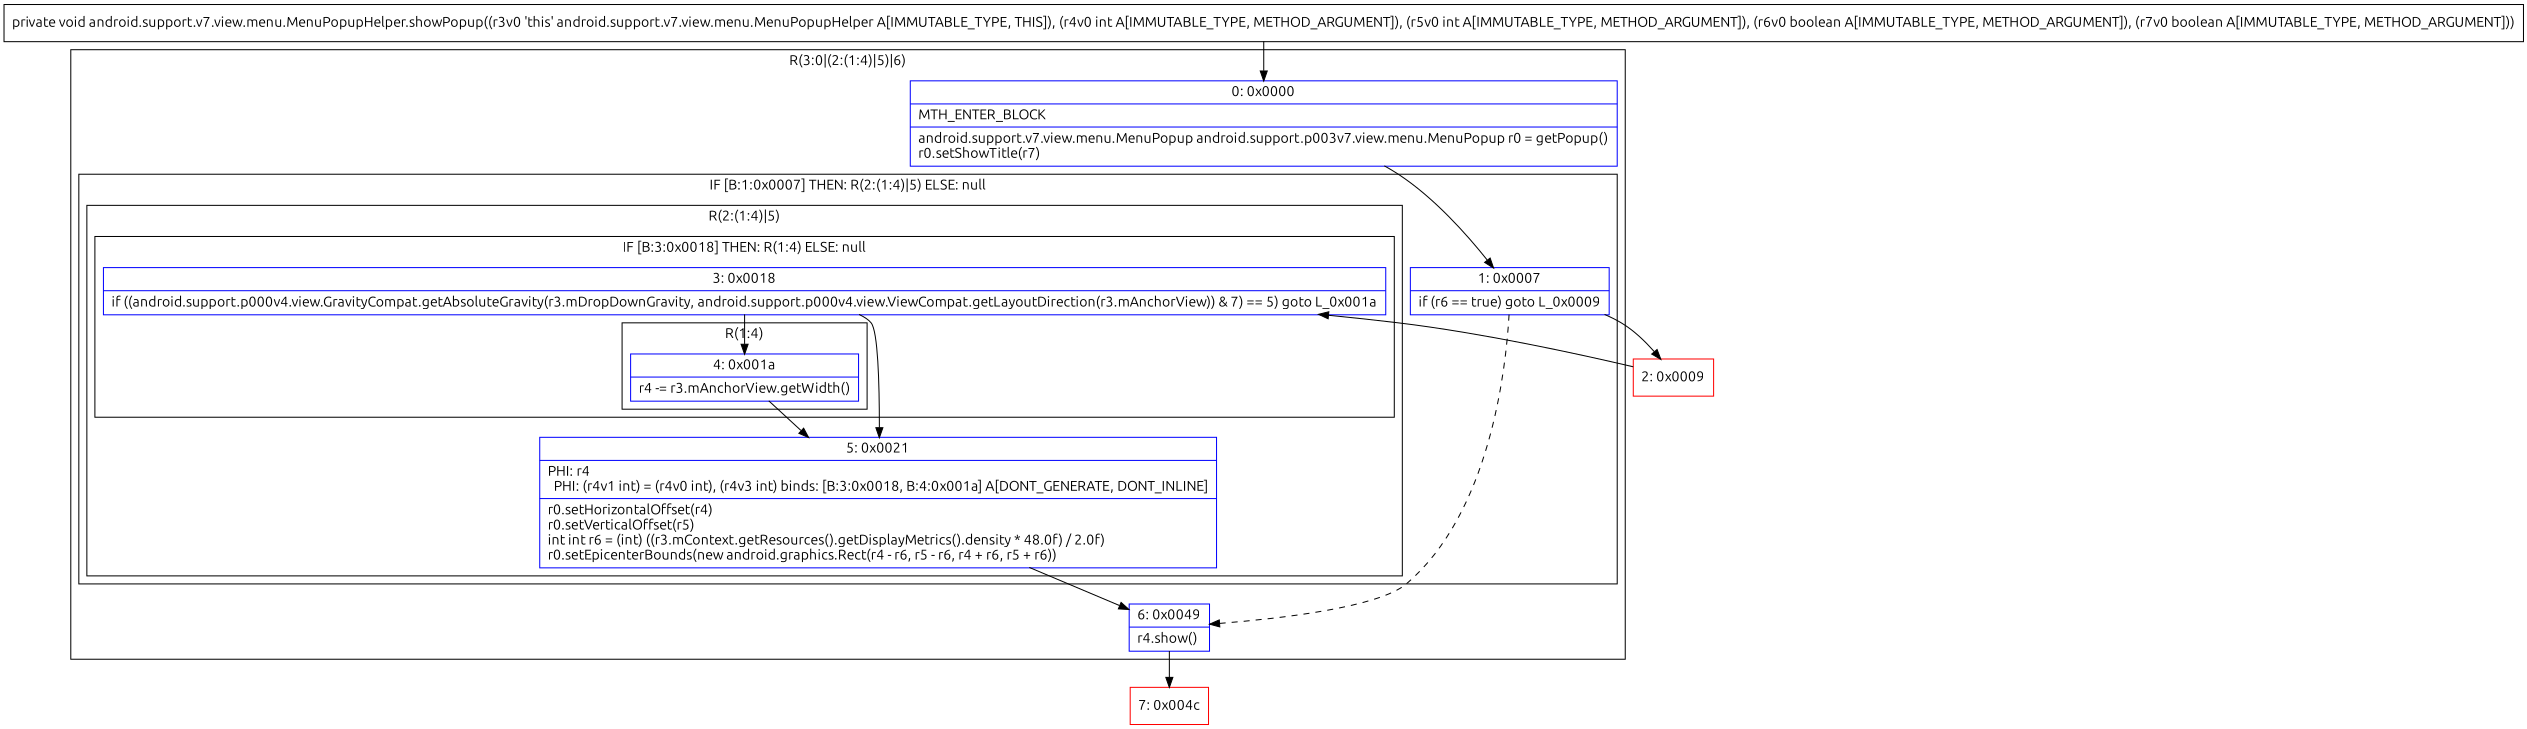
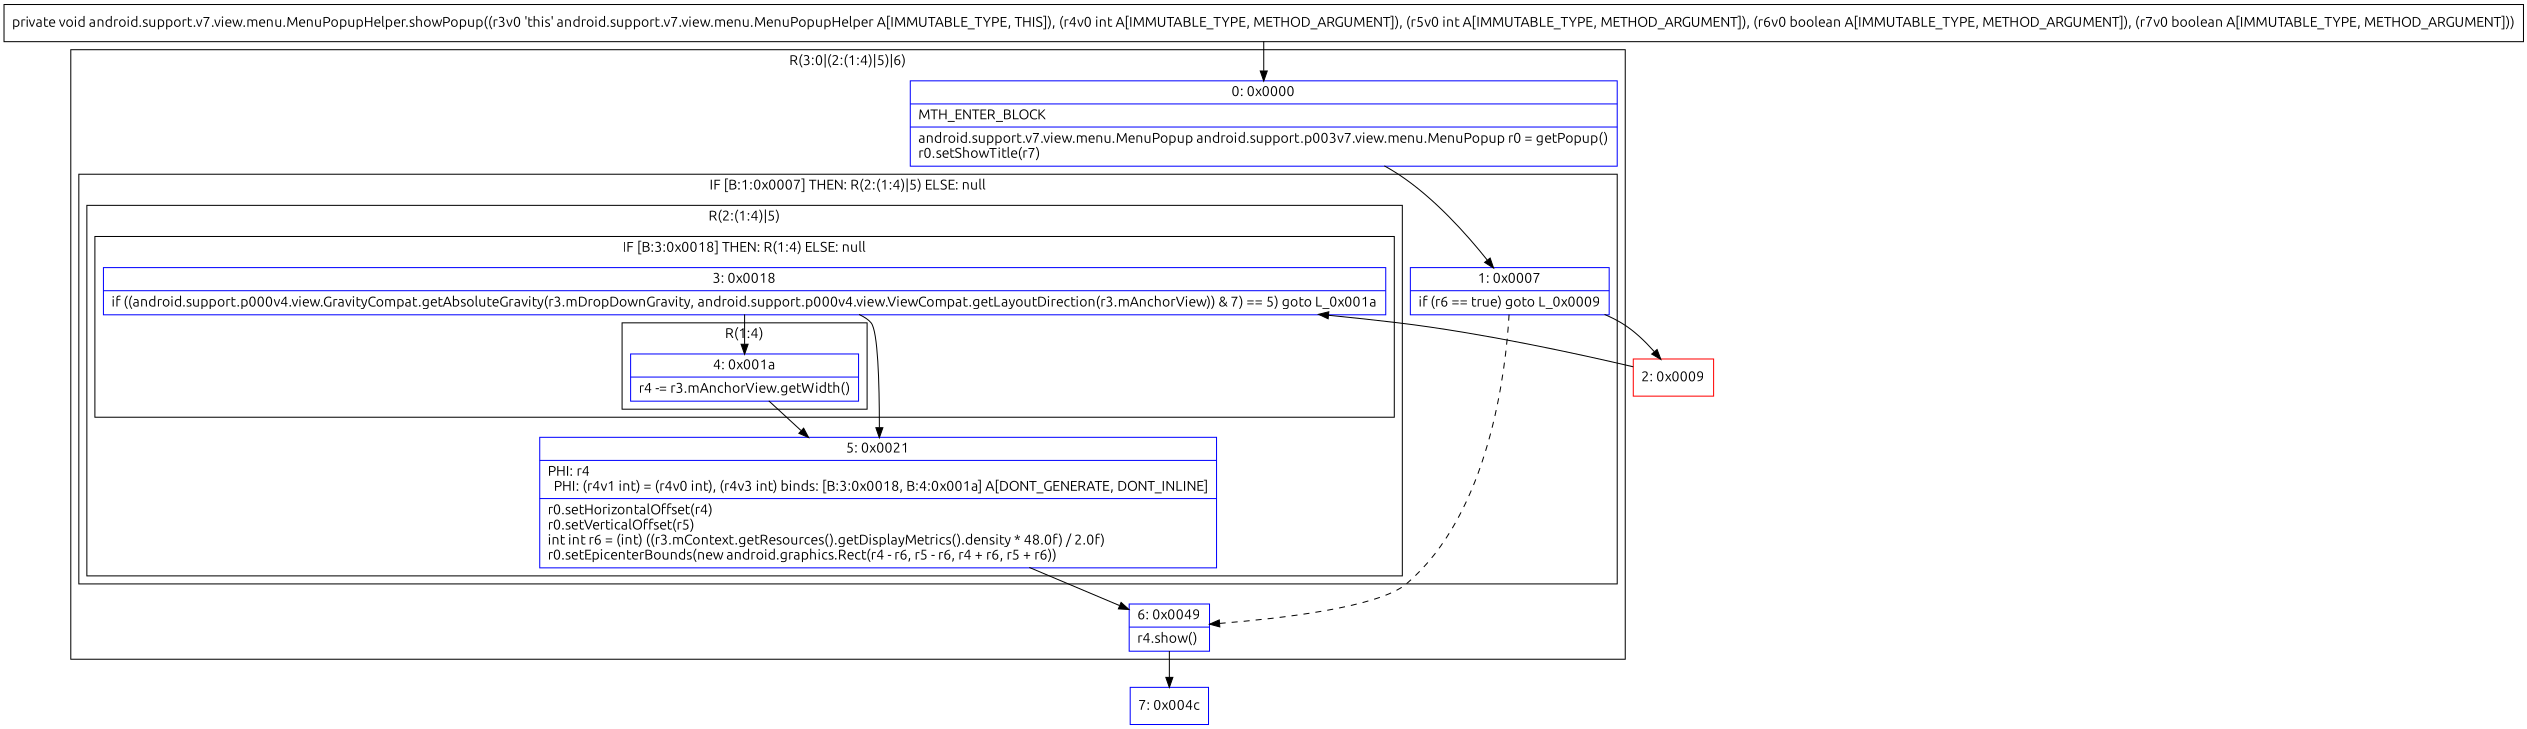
(1169, 706) -> (1169, 706)
